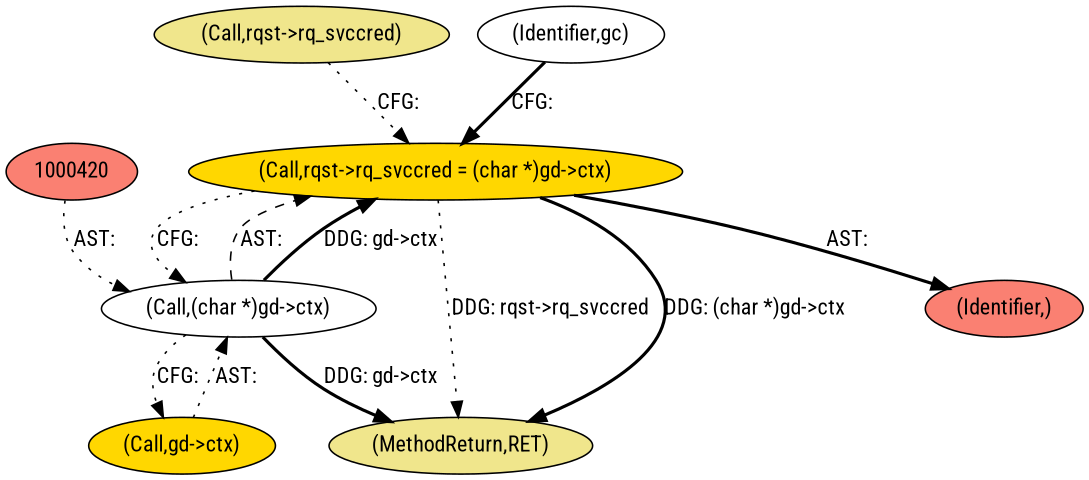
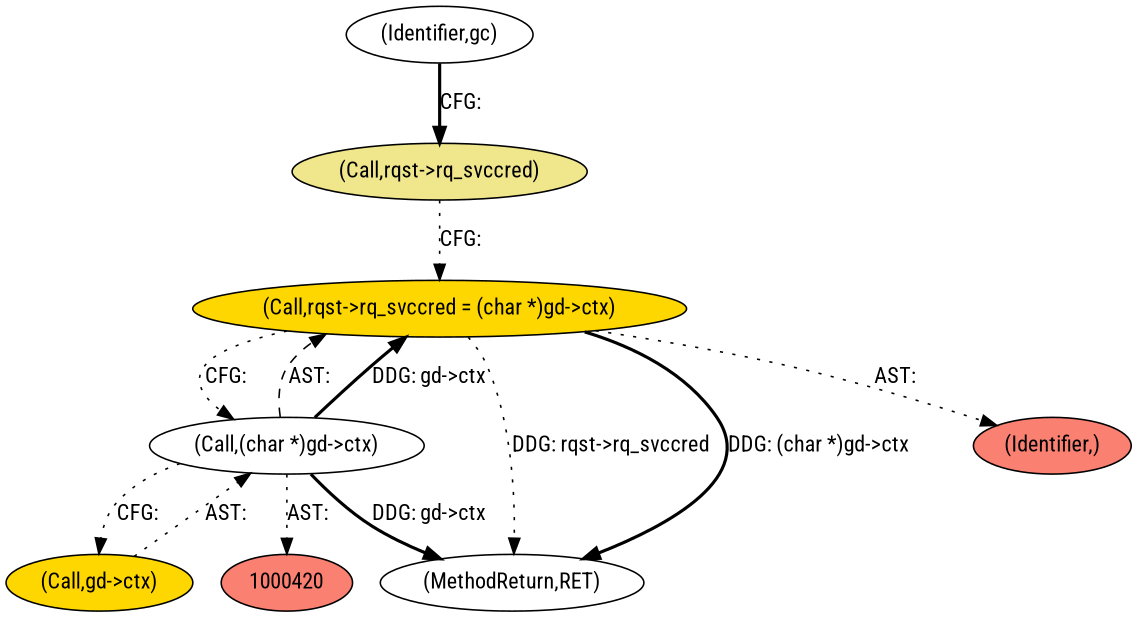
(509, 97) -> (440, 95)
(755, 233) -> (791, 367)
(73, 252) -> (287, 506)
(461, 446) -> (512, 583)
